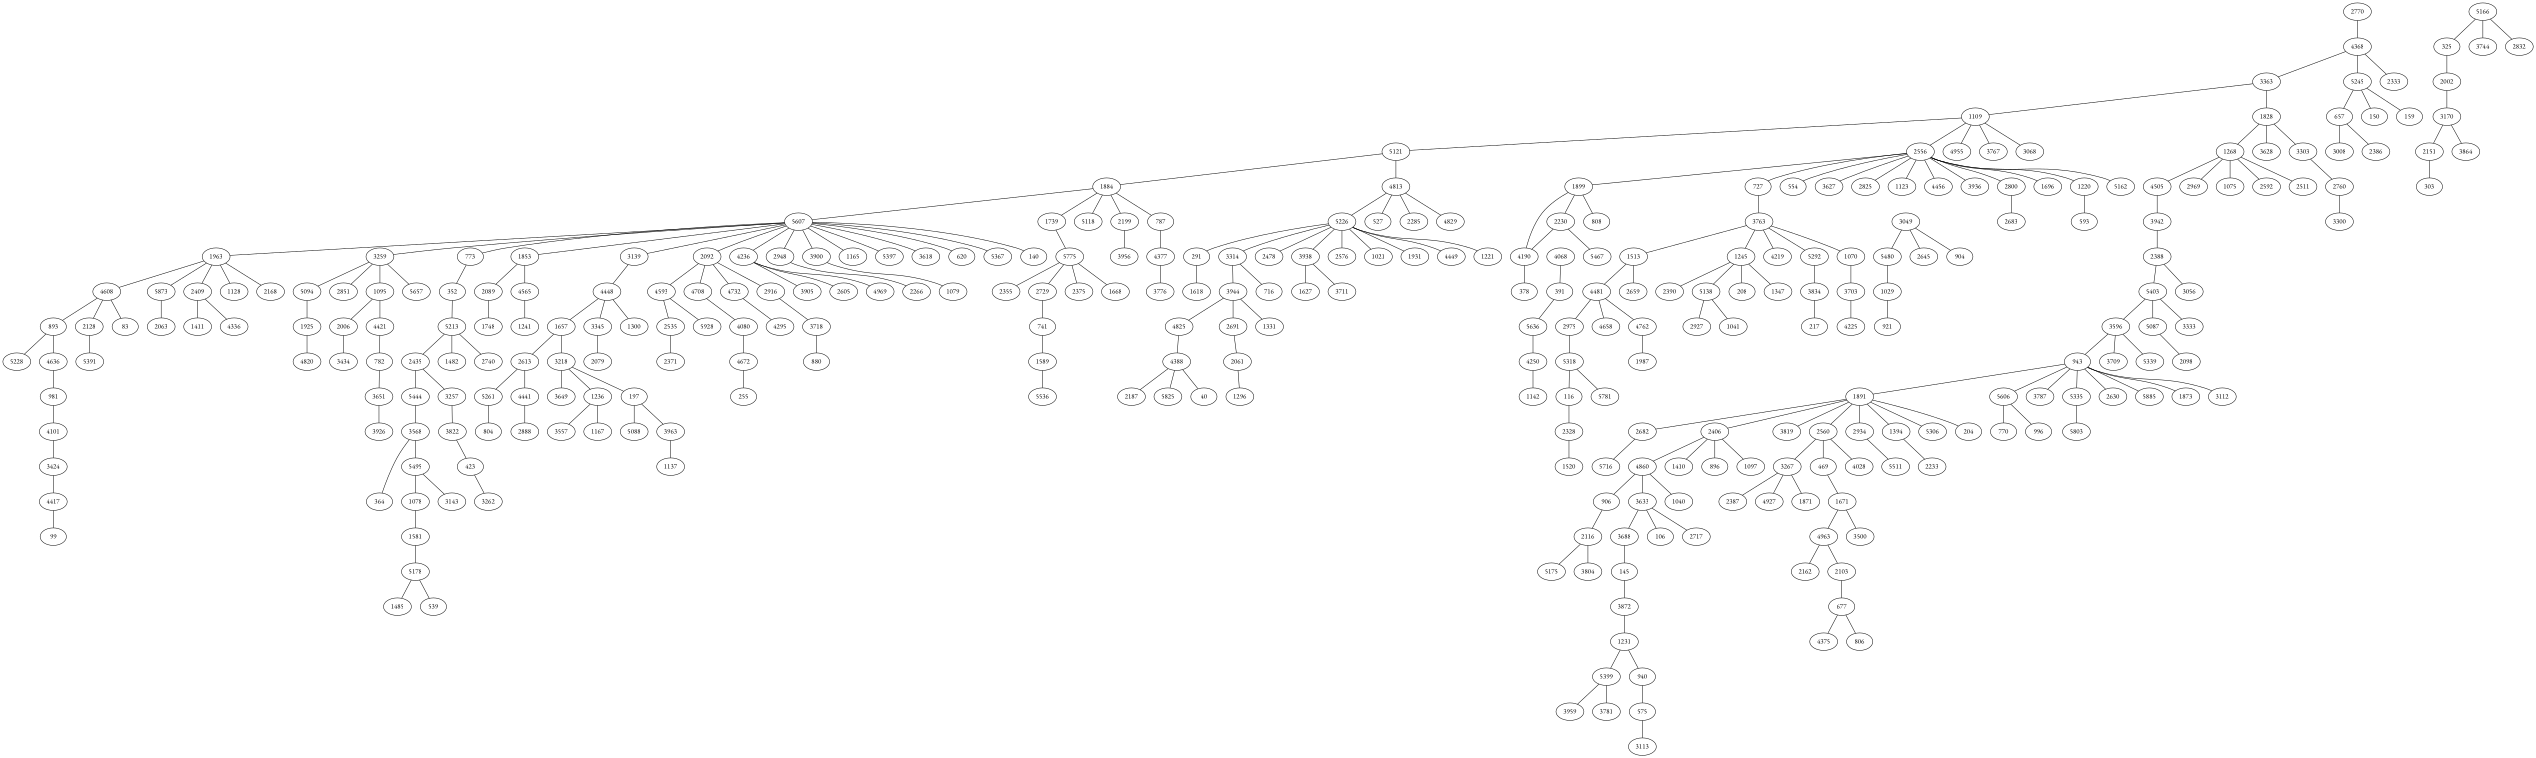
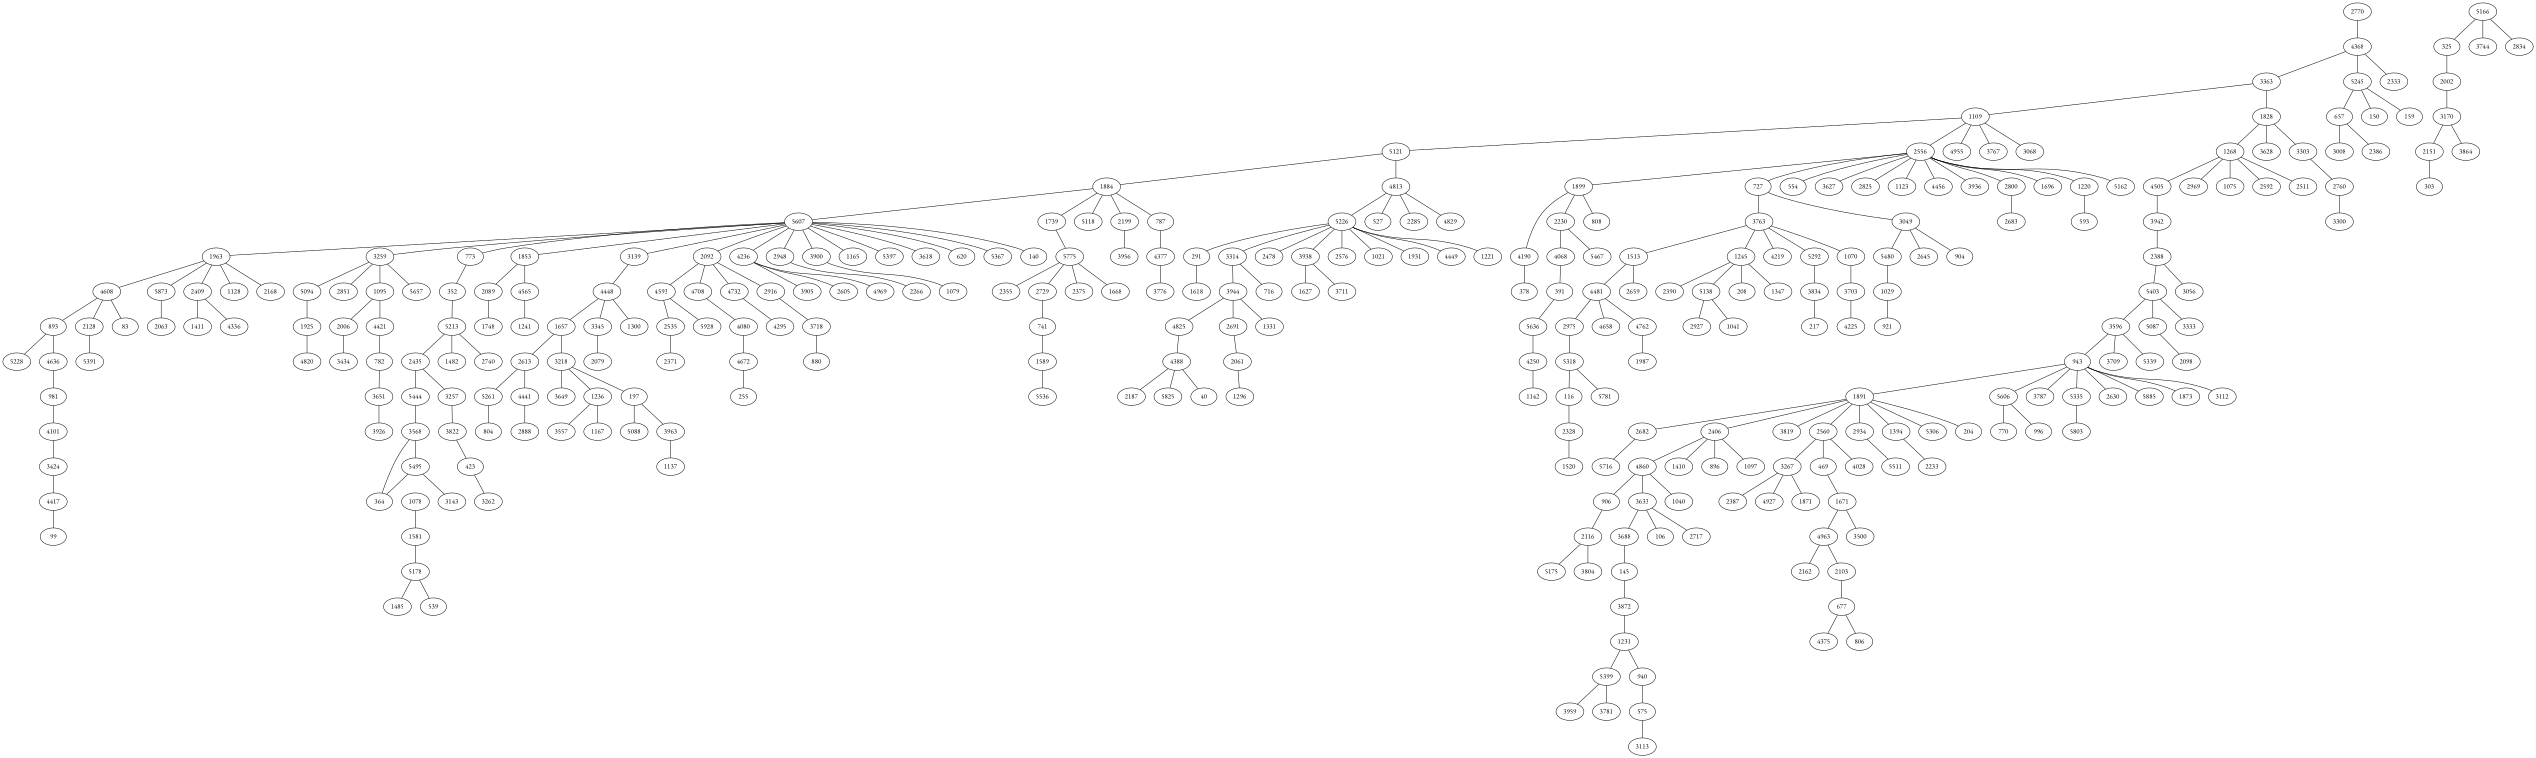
(2519, 47) -> (2519, 47)
none -> (1829, 209)
(1542, 239) -> (1561, 239)
(415, 484) -> (397, 484)
